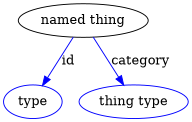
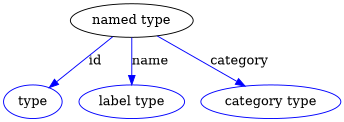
(83, 21) -> (132, 21)
none -> (132, 102)
(134, 102) -> (271, 102)
